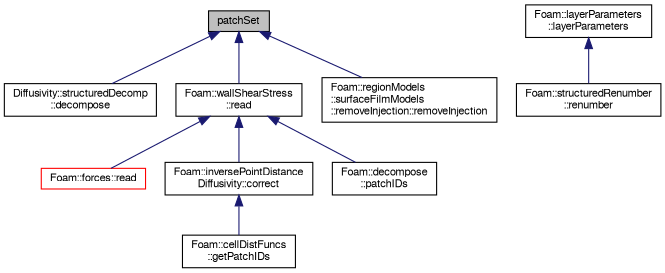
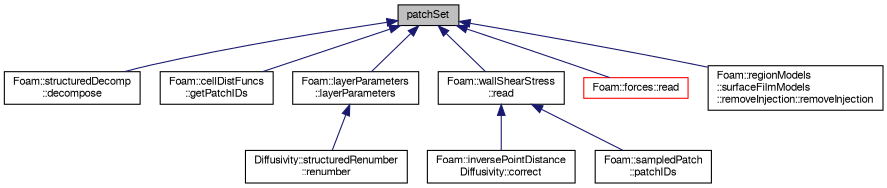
none -> (391, 53)
(80, 100) -> (72, 88)
(589, 100) -> (326, 167)
(156, 145) -> (538, 53)
(384, 179) -> (653, 167)
(239, 221) -> (326, 50)
